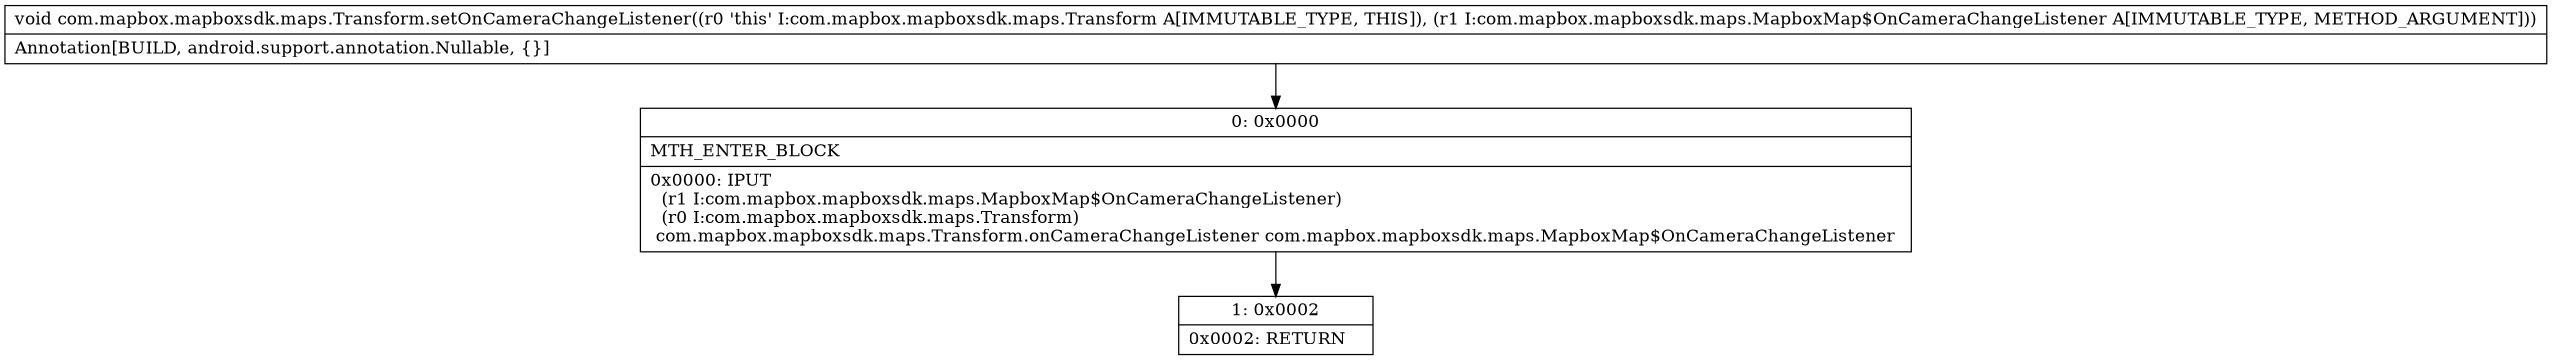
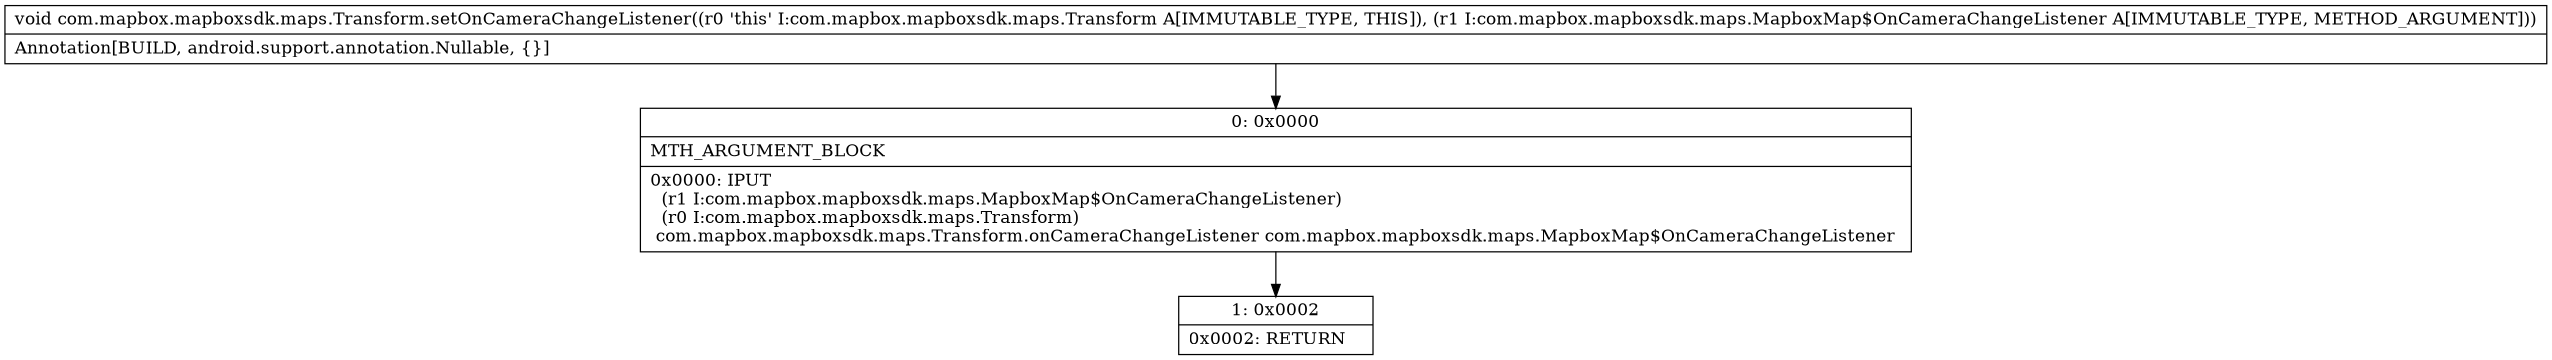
(746, 151) -> (768, 151)
